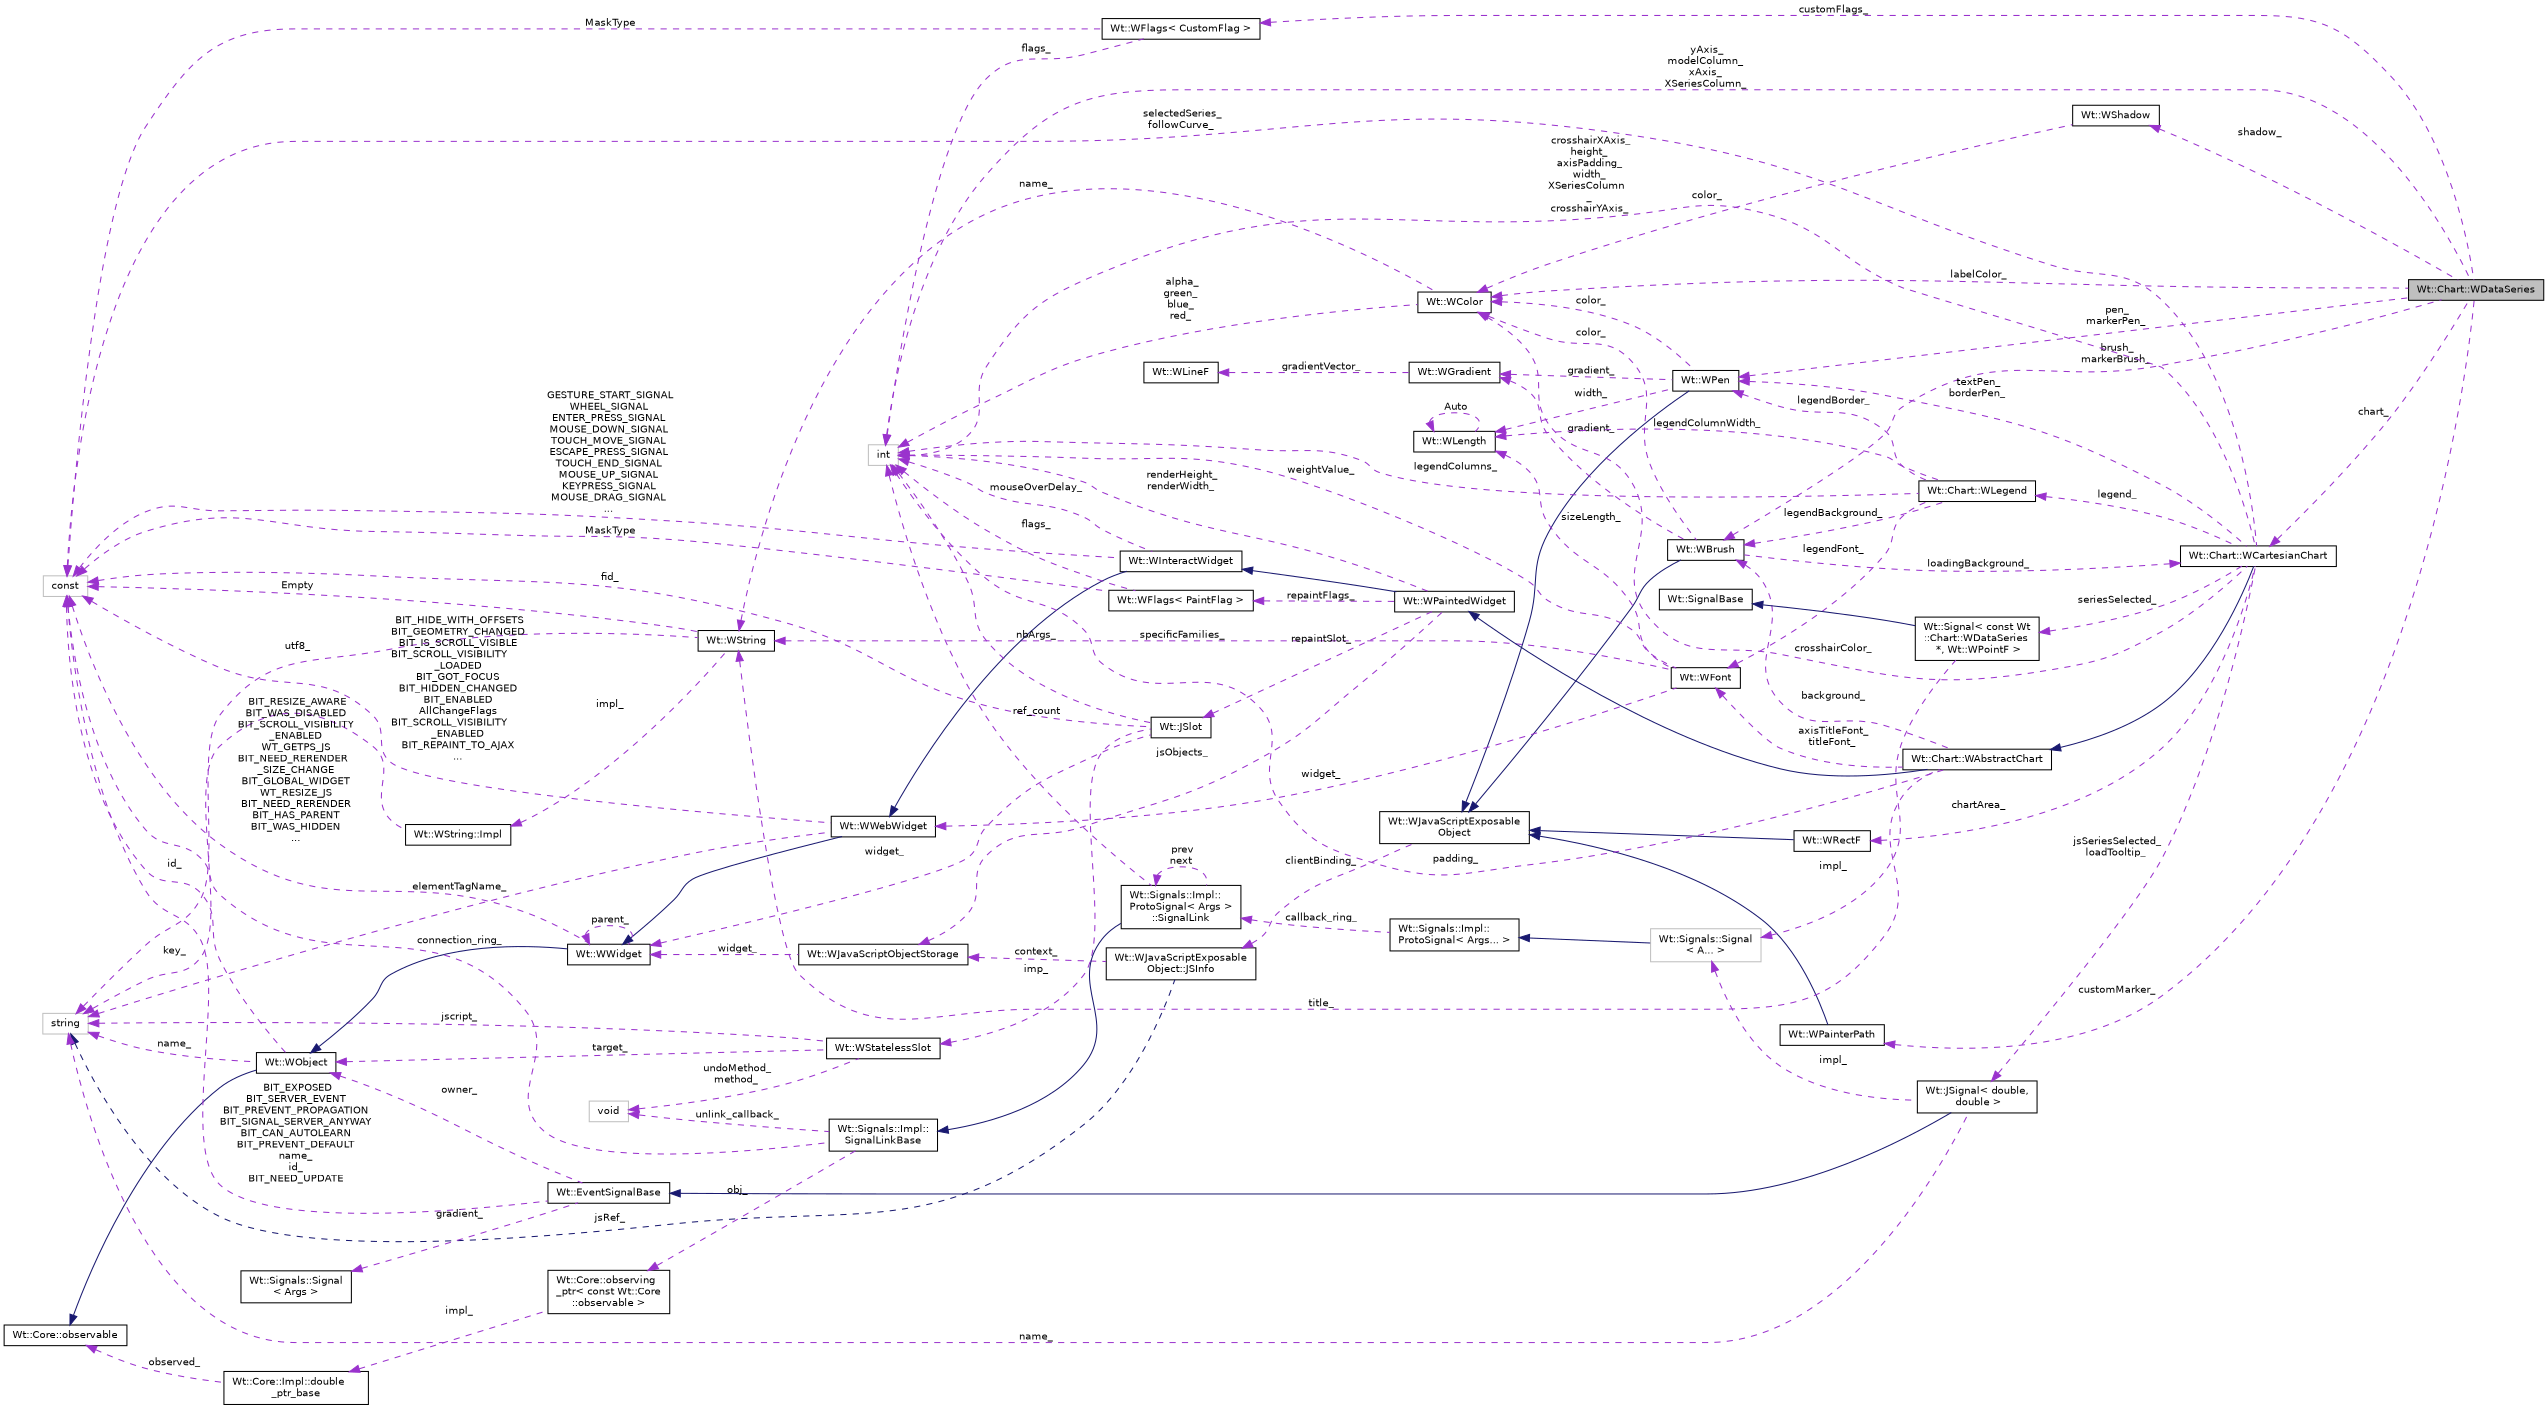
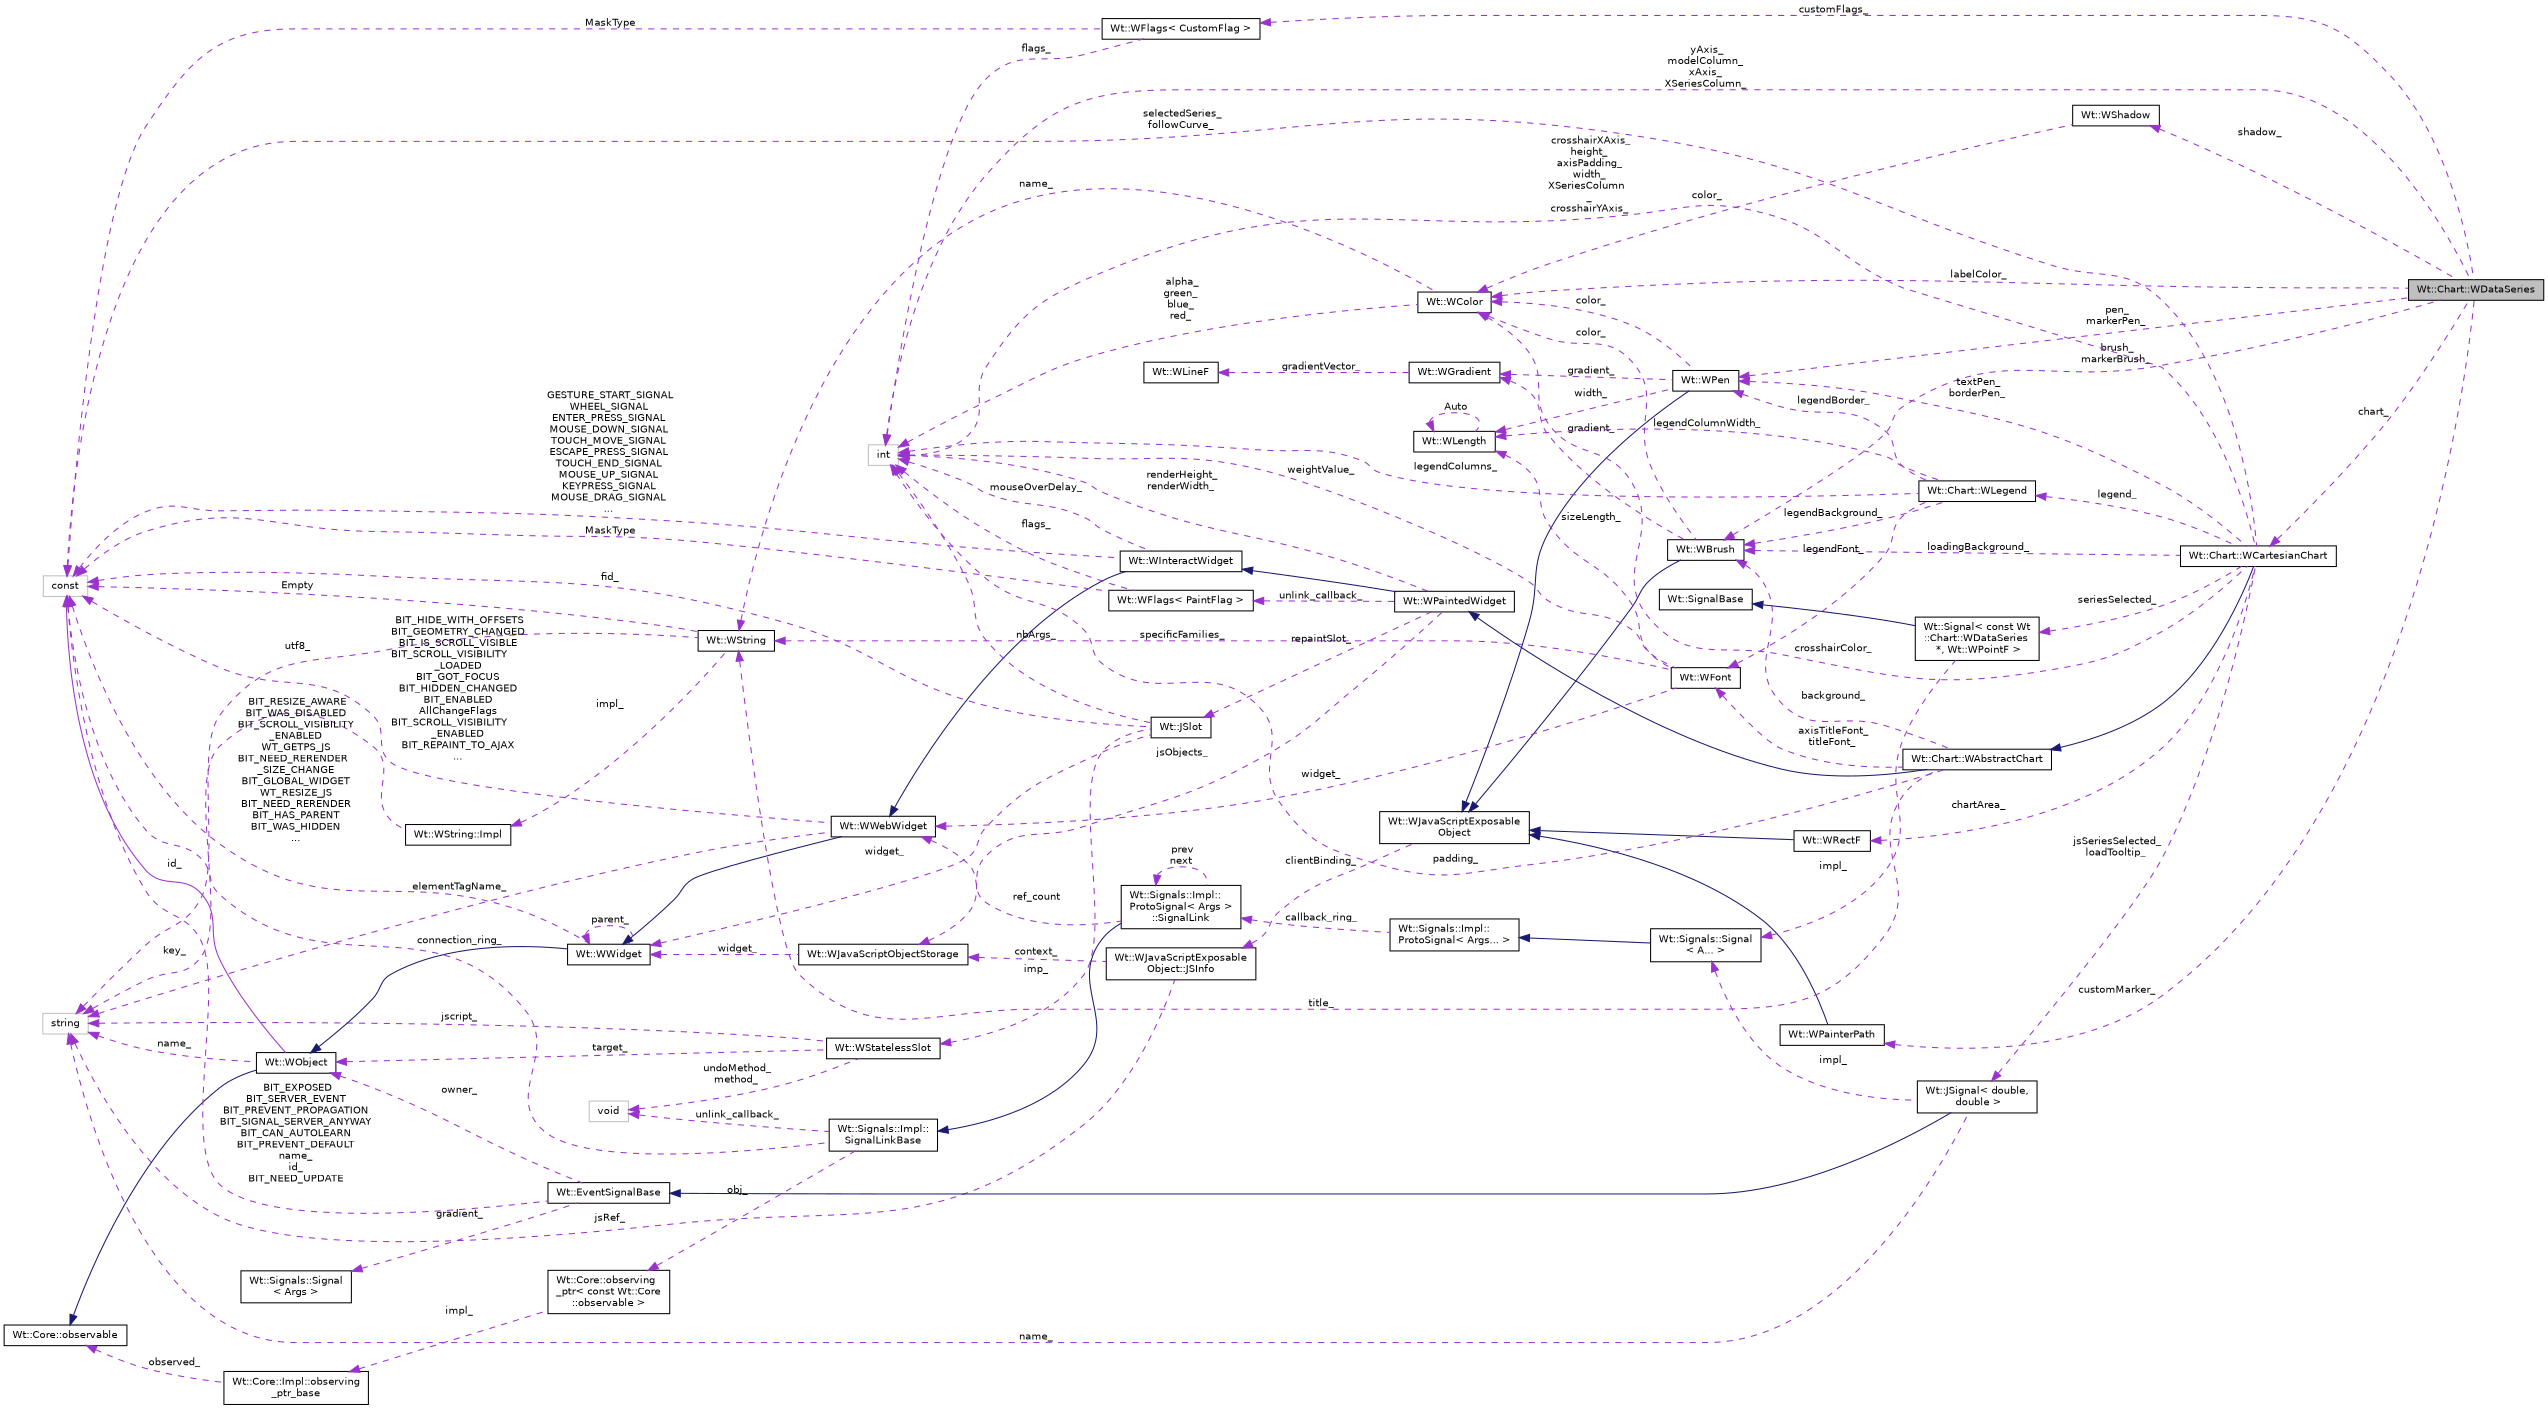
(1957, 571) -> (1967, 553)
(1320, 596) -> (1320, 596)
(987, 717) -> (1009, 914)
(136, 857) -> (136, 857)
(1706, 945) -> (1706, 945)
(633, 1228) -> (633, 1228)
(296, 1388) -> (296, 1388)
